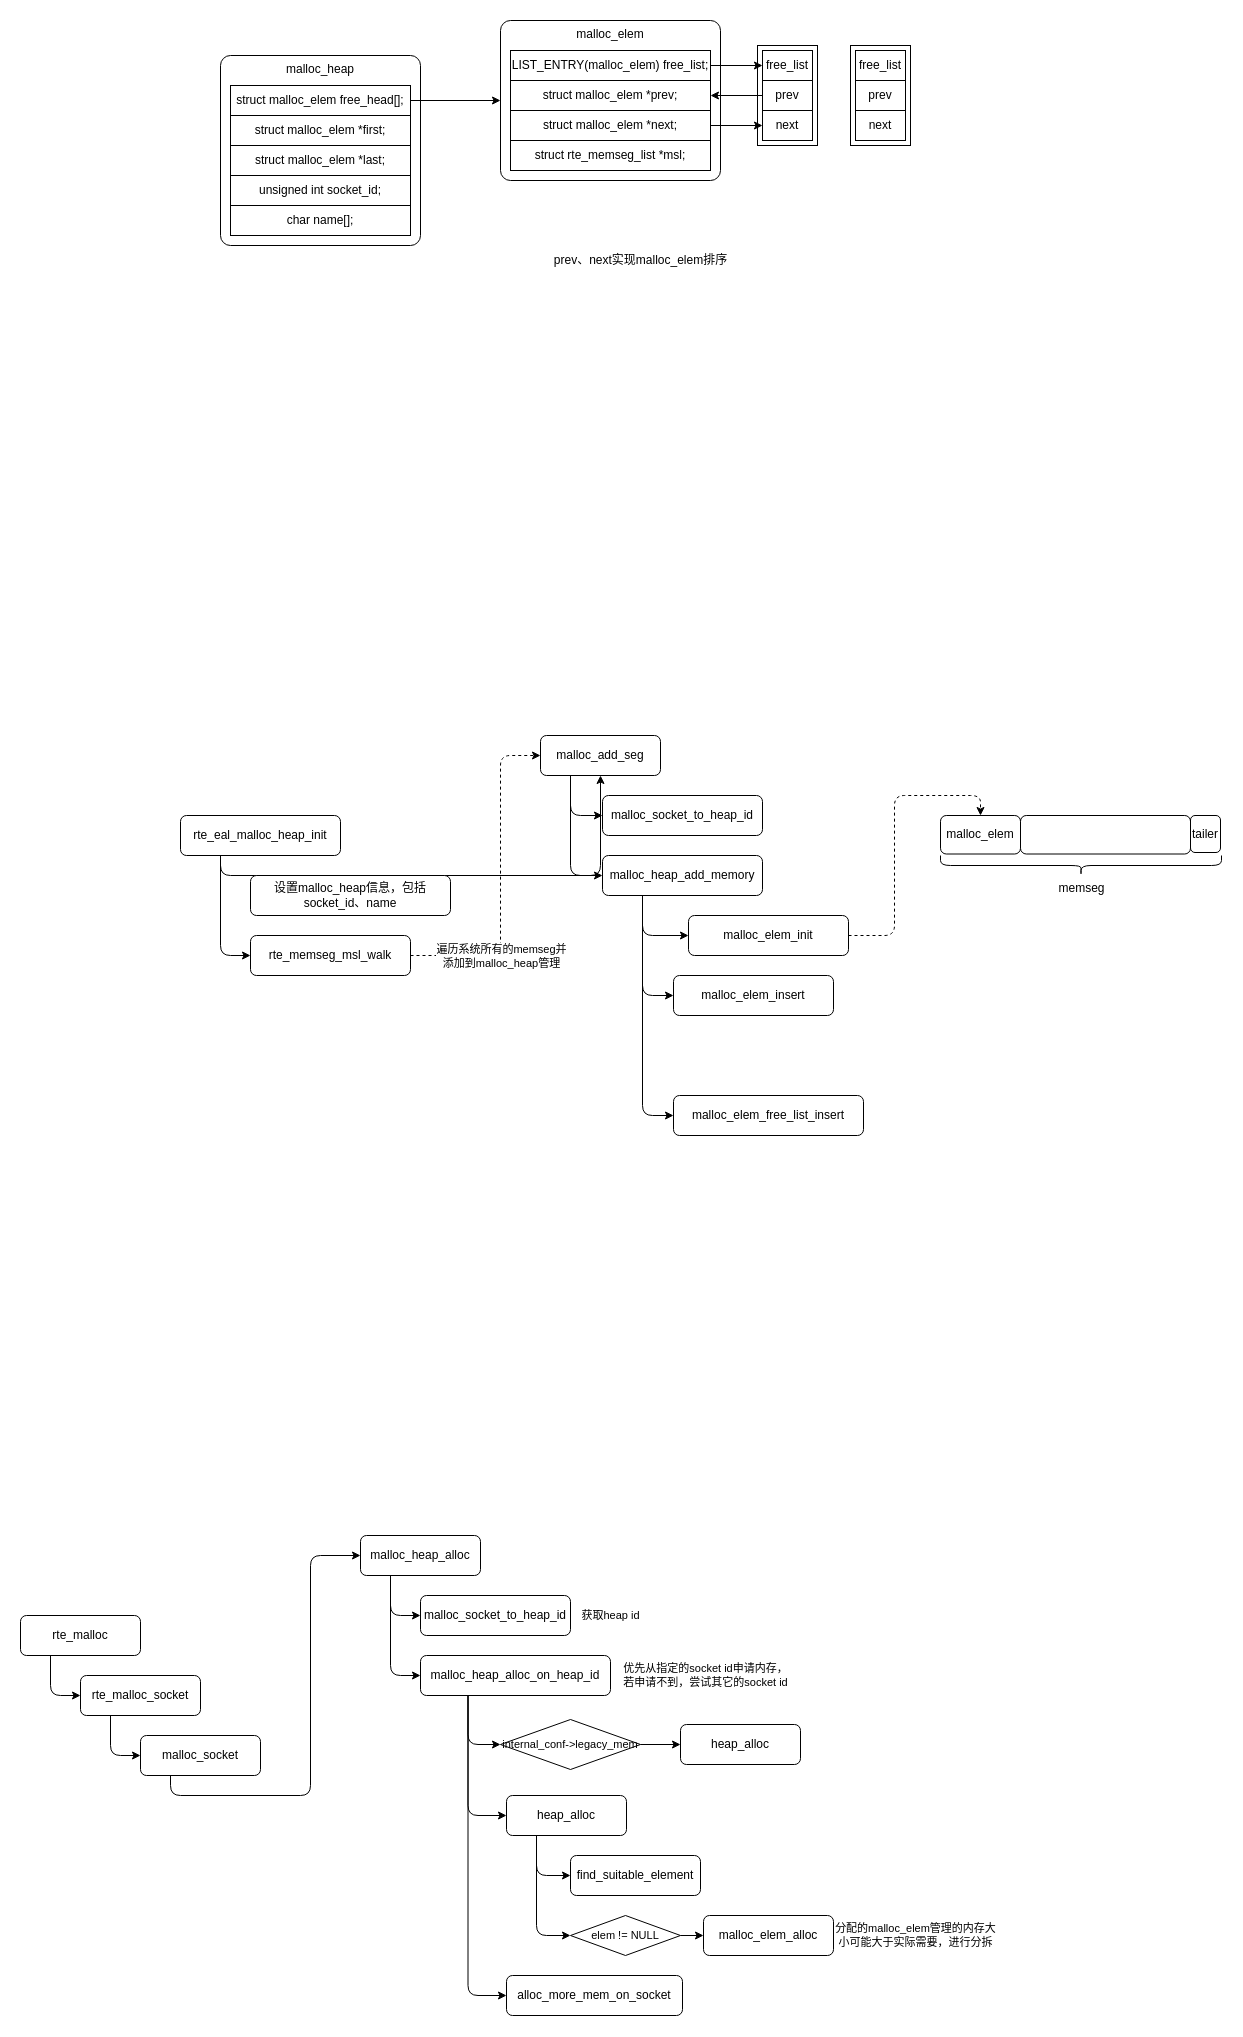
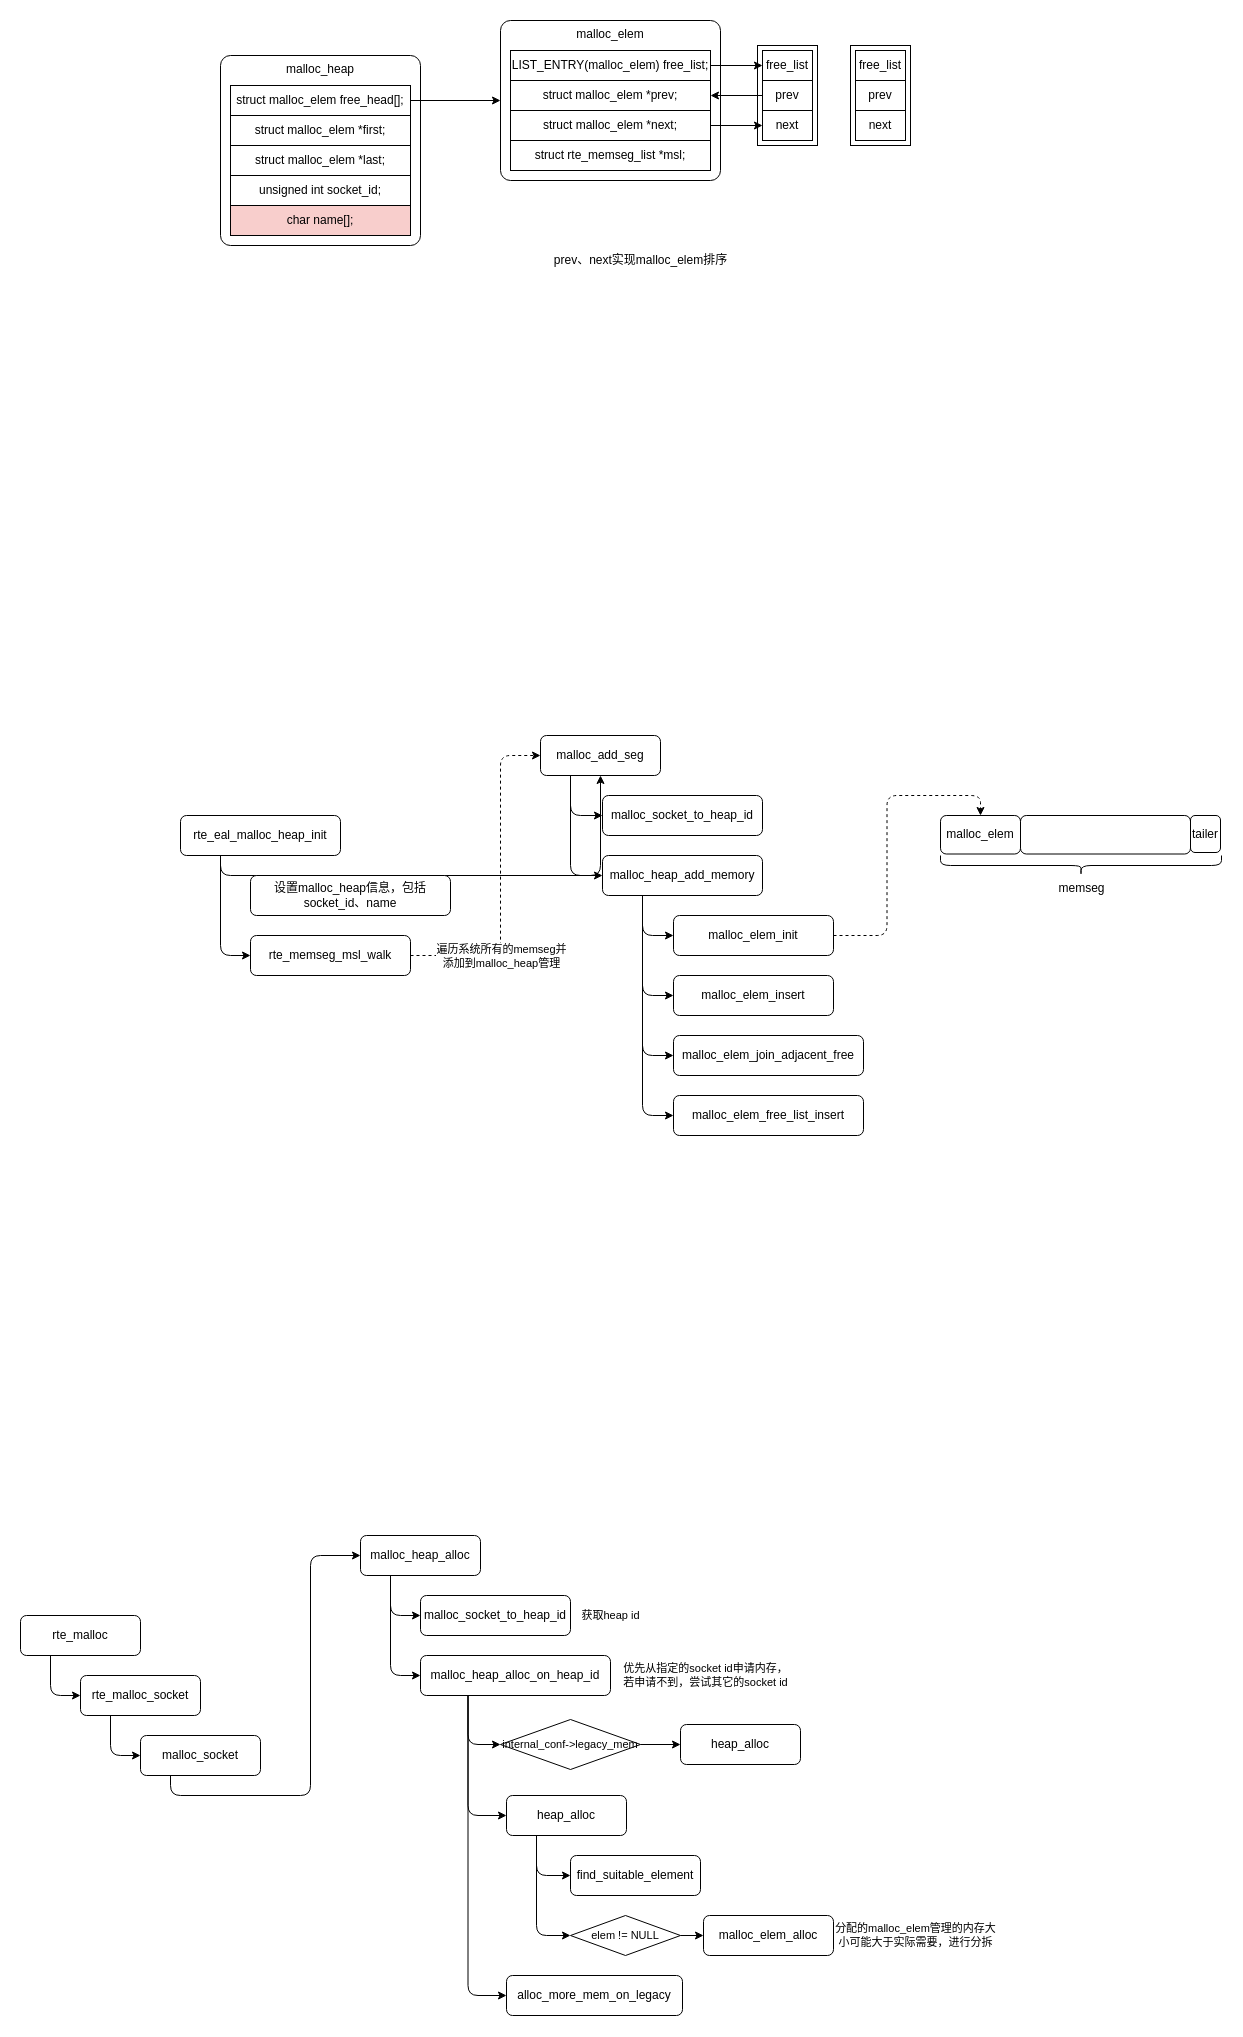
(321, 221) -> (321, 221)
(769, 936) -> (754, 936)
none -> (657, 1056)
none -> (769, 1056)
(595, 1996) -> (595, 1996)
